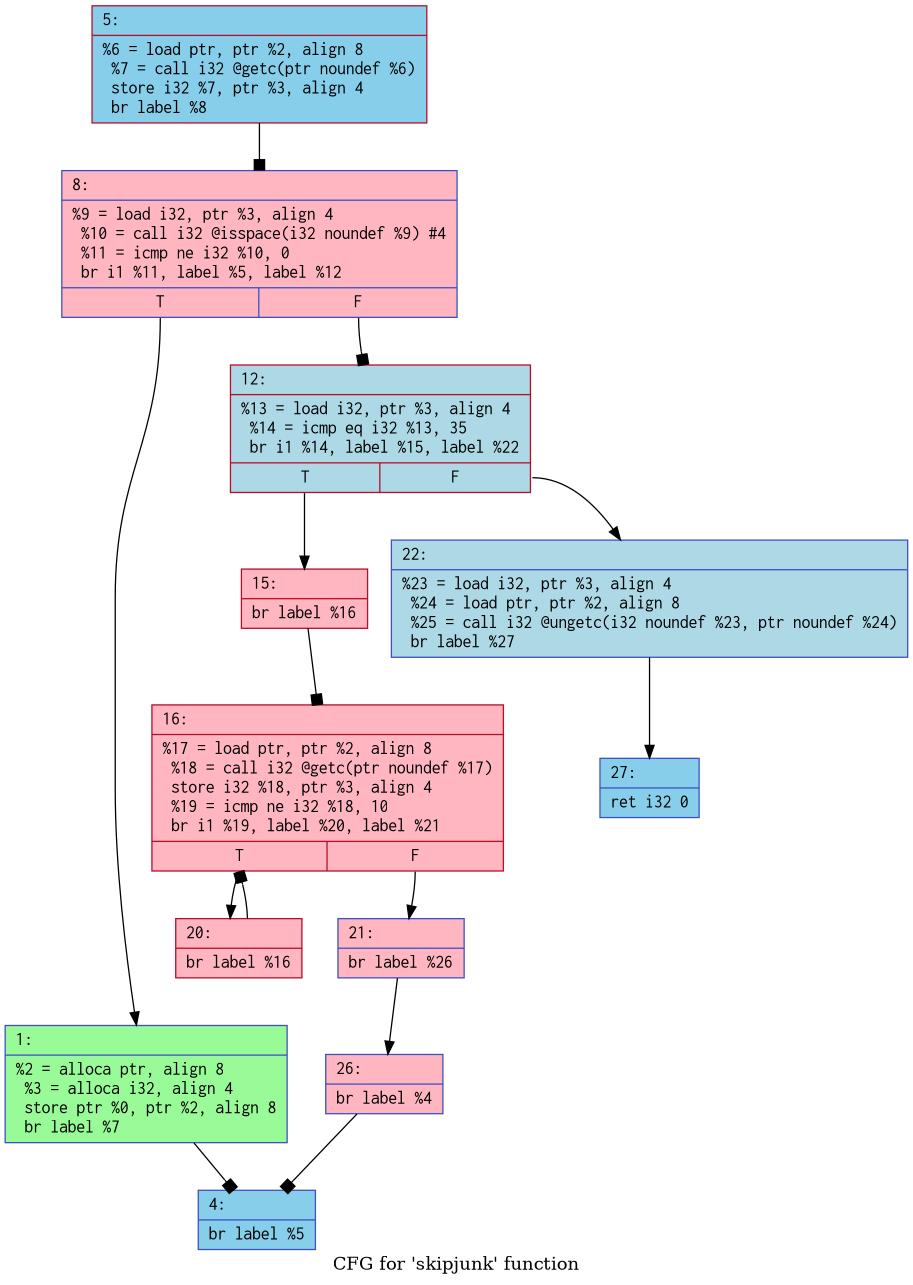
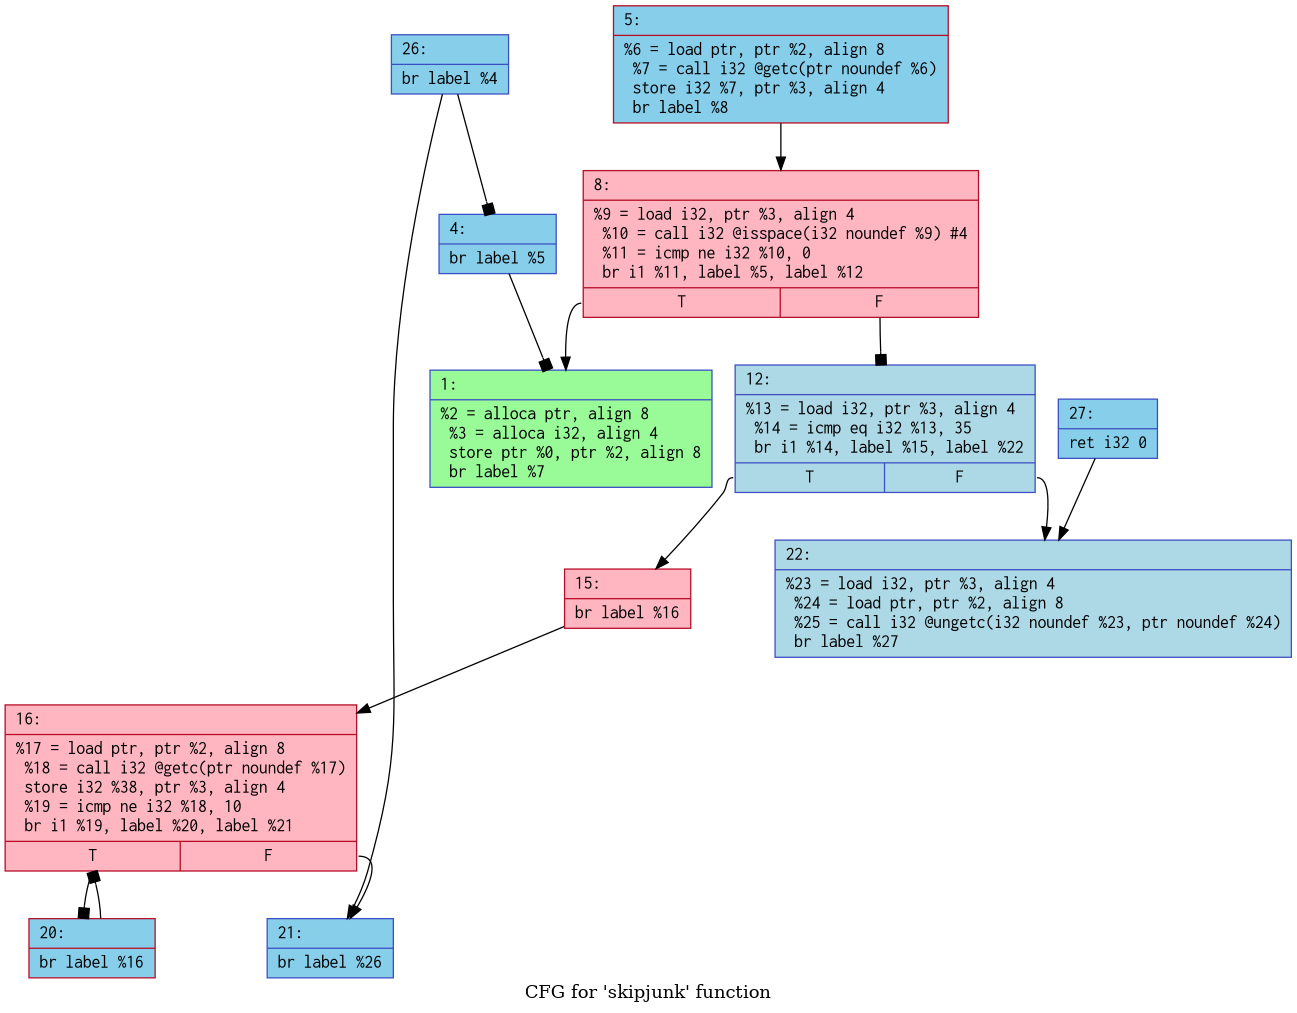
(259, 140) -> (781, 140)
(259, 244) -> (781, 244)
(380, 429) -> (885, 429)
(312, 660) -> (467, 667)
(650, 701) -> (1080, 493)
(297, 787) -> (151, 787)
(234, 888) -> (87, 888)
(239, 948) -> (92, 948)
(401, 948) -> (330, 948)
(393, 1010) -> (393, 501)
(384, 1084) -> (450, 64)
(209, 1162) -> (526, 316)
